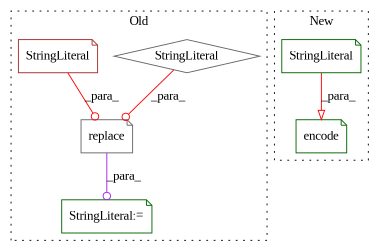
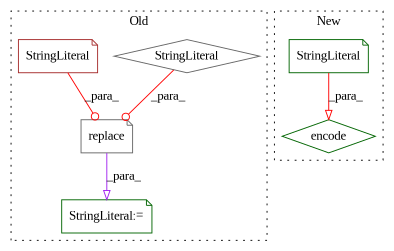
(321, 136) -> (329, 136)
(107, 173) -> (107, 172)
